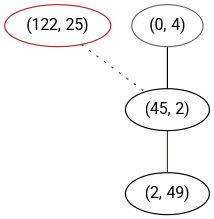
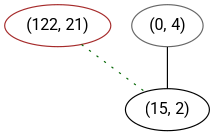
(58, 26) -> (58, 26)
(167, 110) -> (167, 110)
(167, 194) -> none
